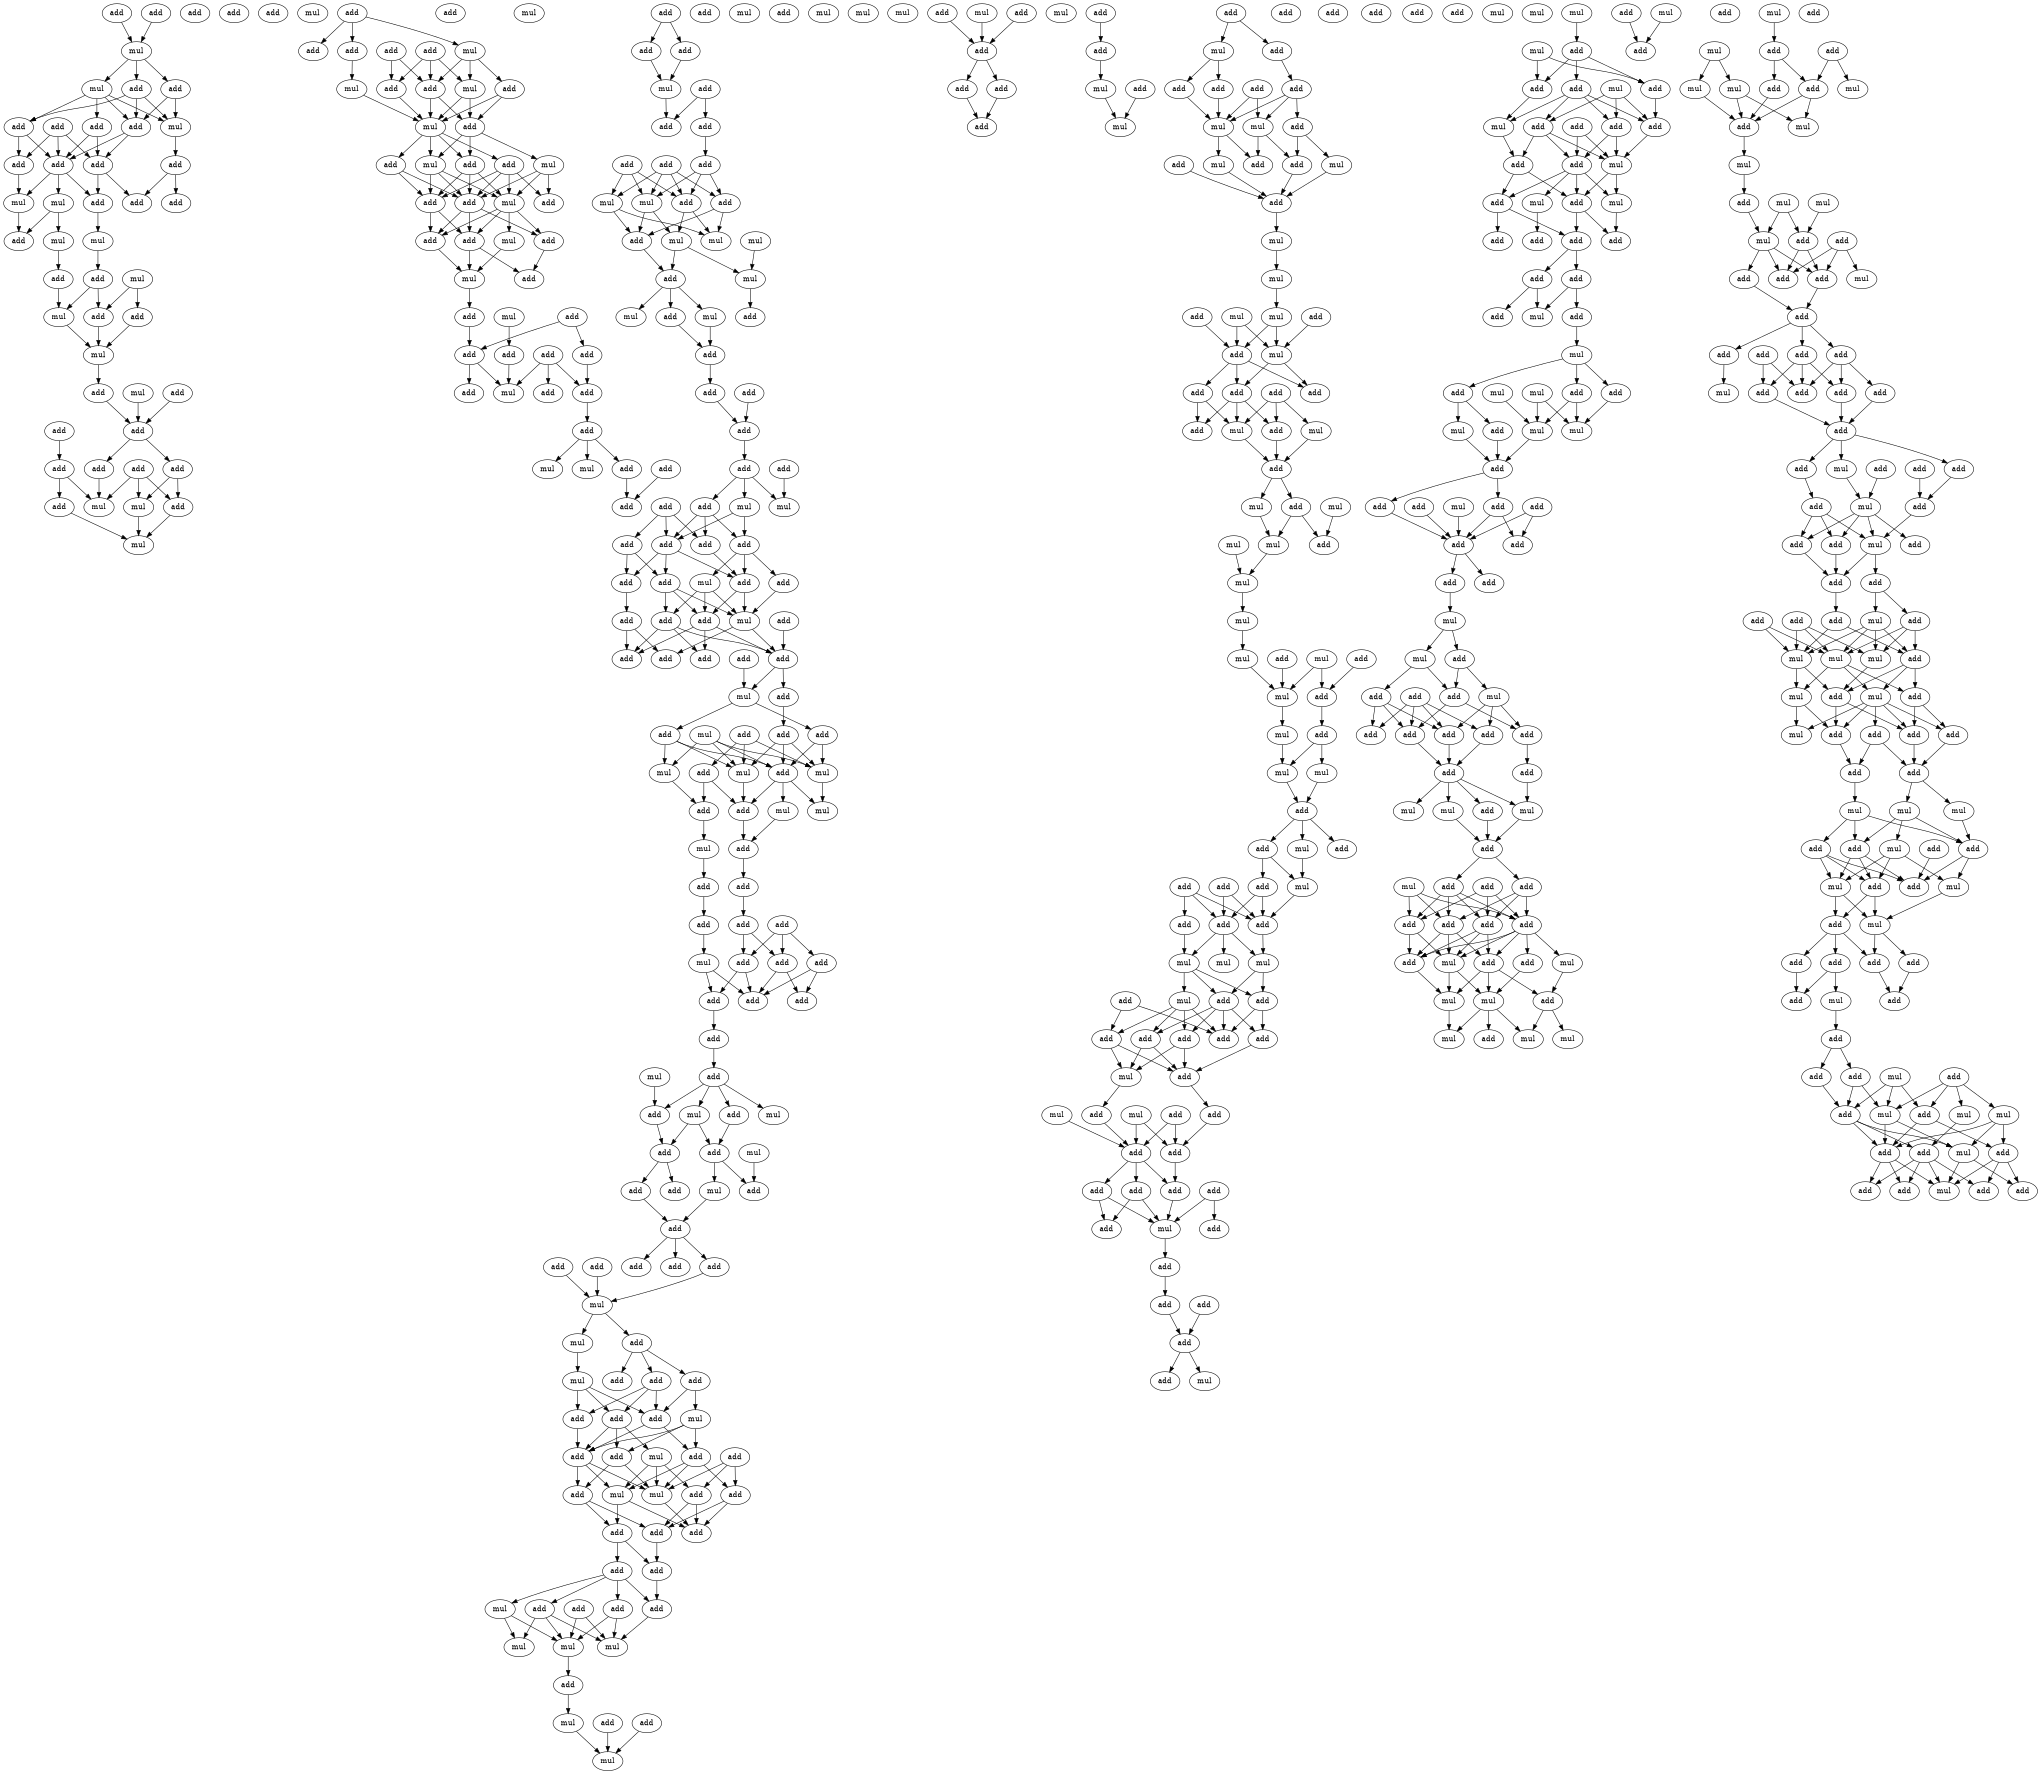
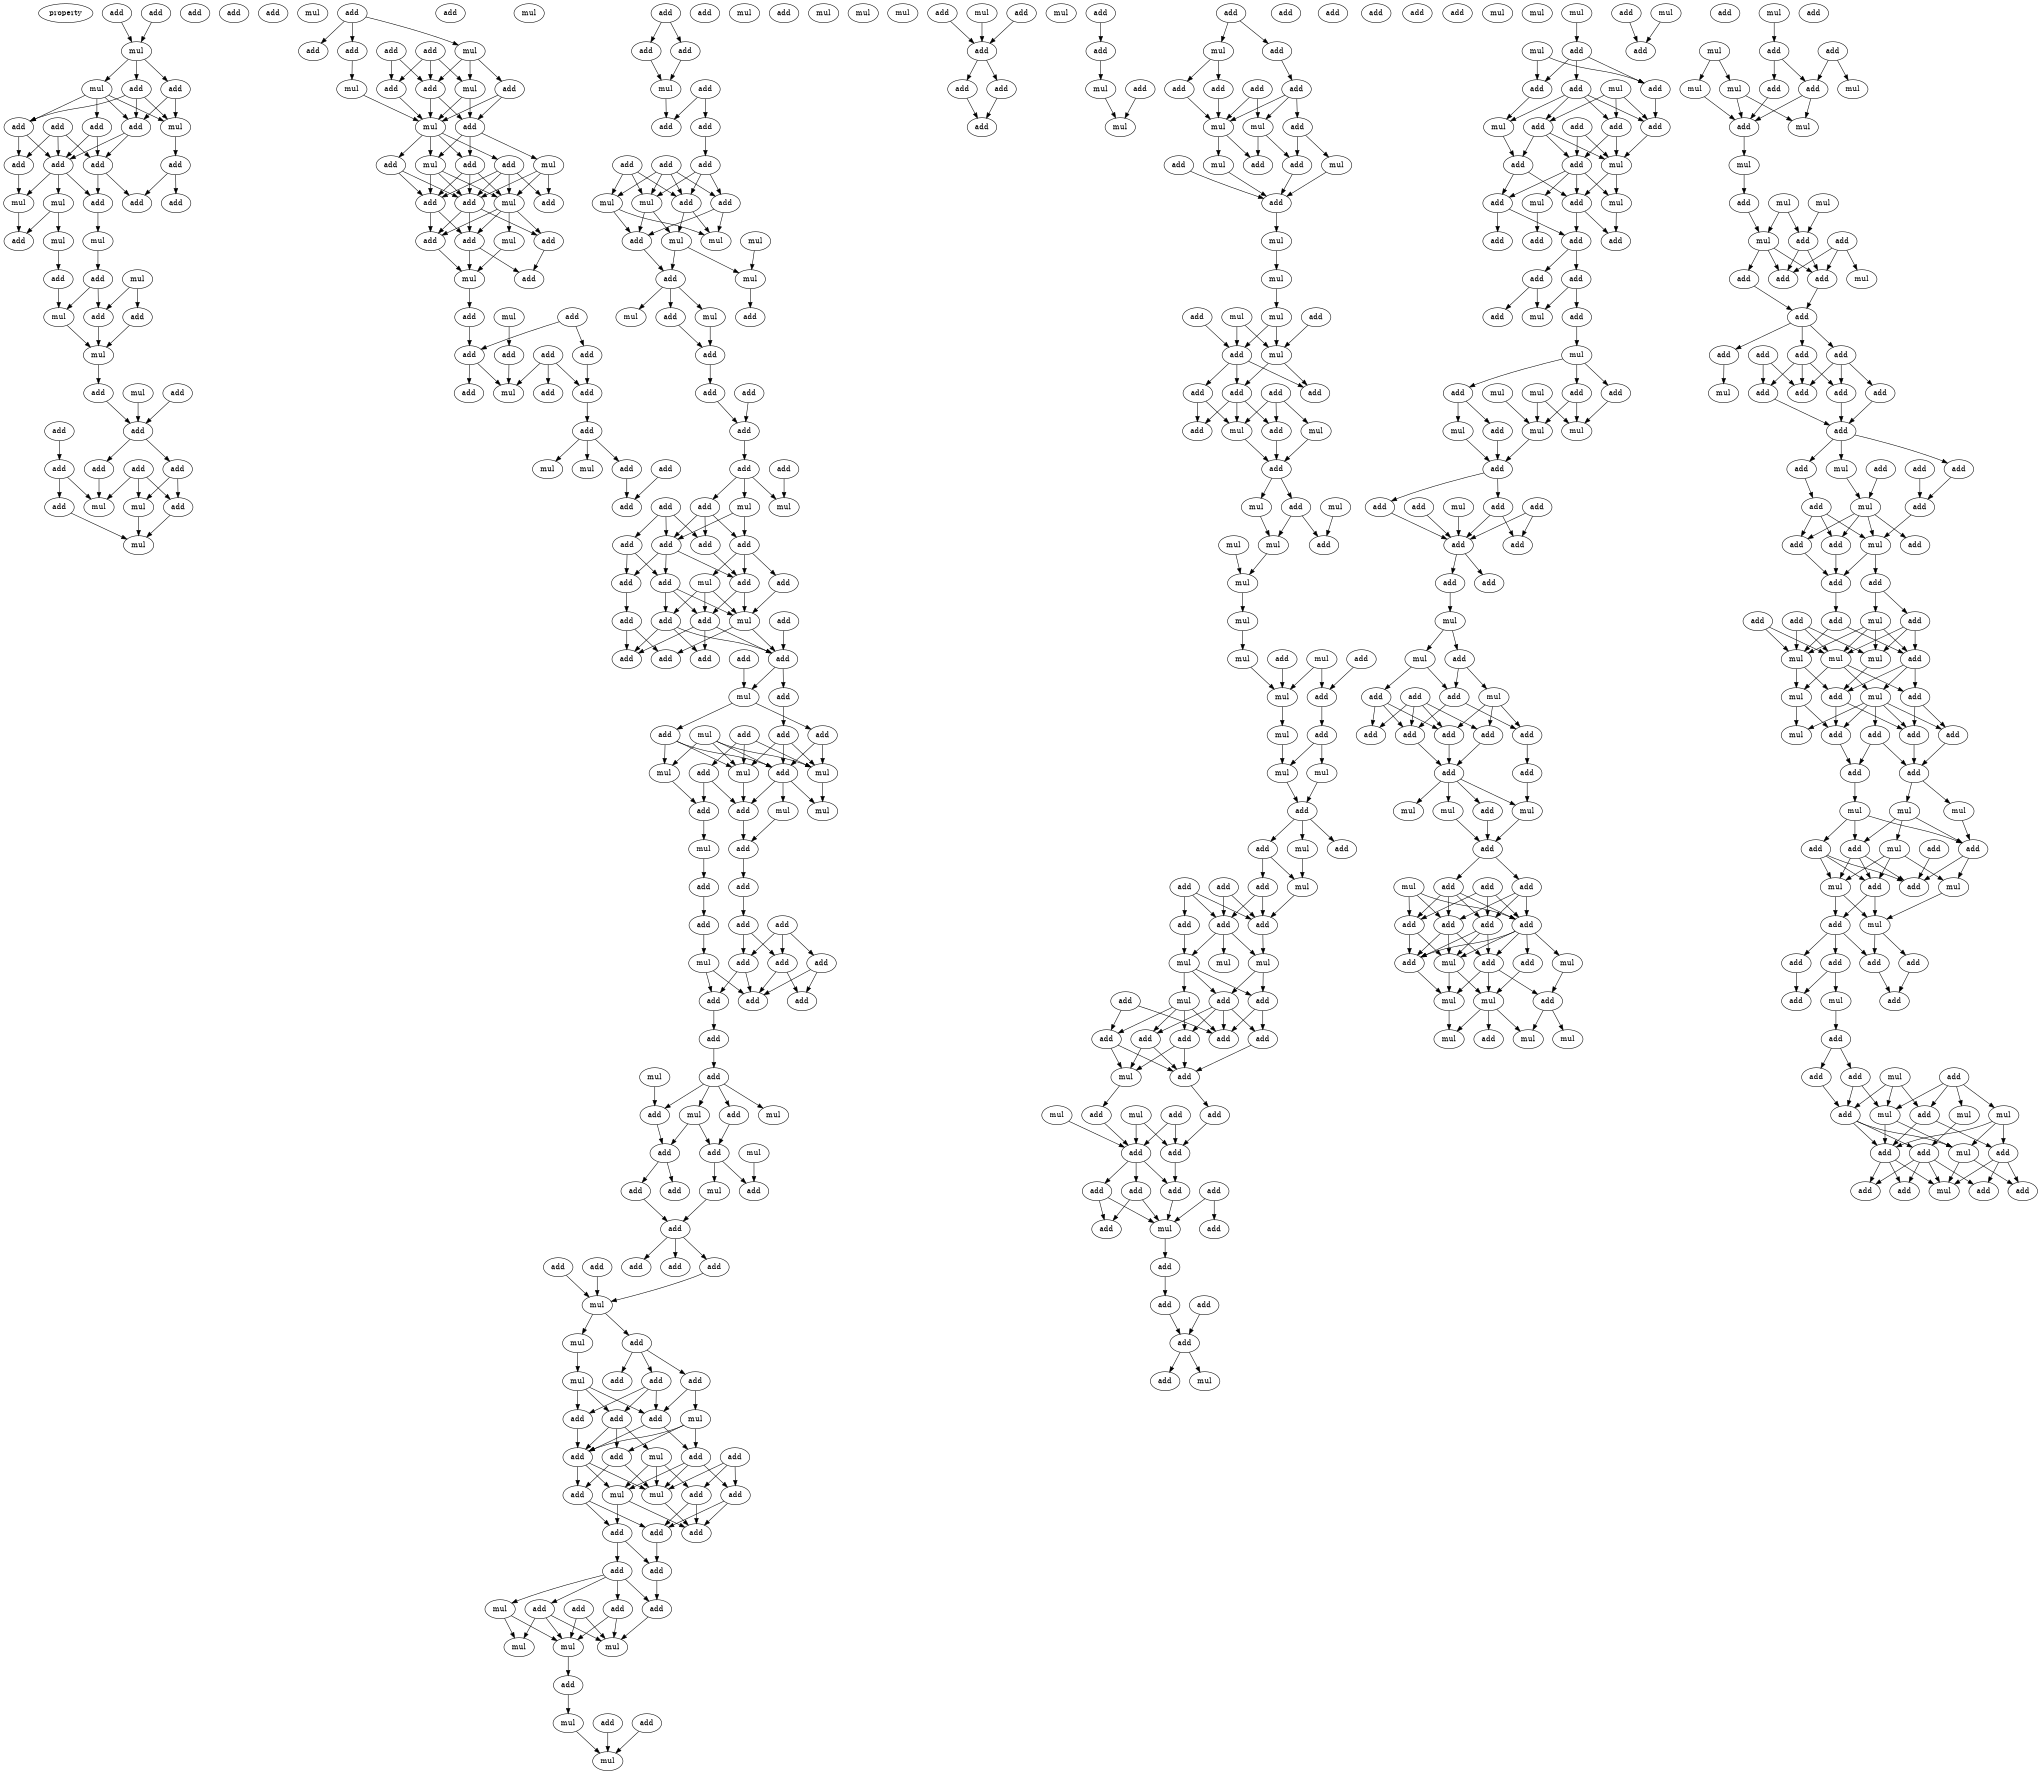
none -> (66, 13)
